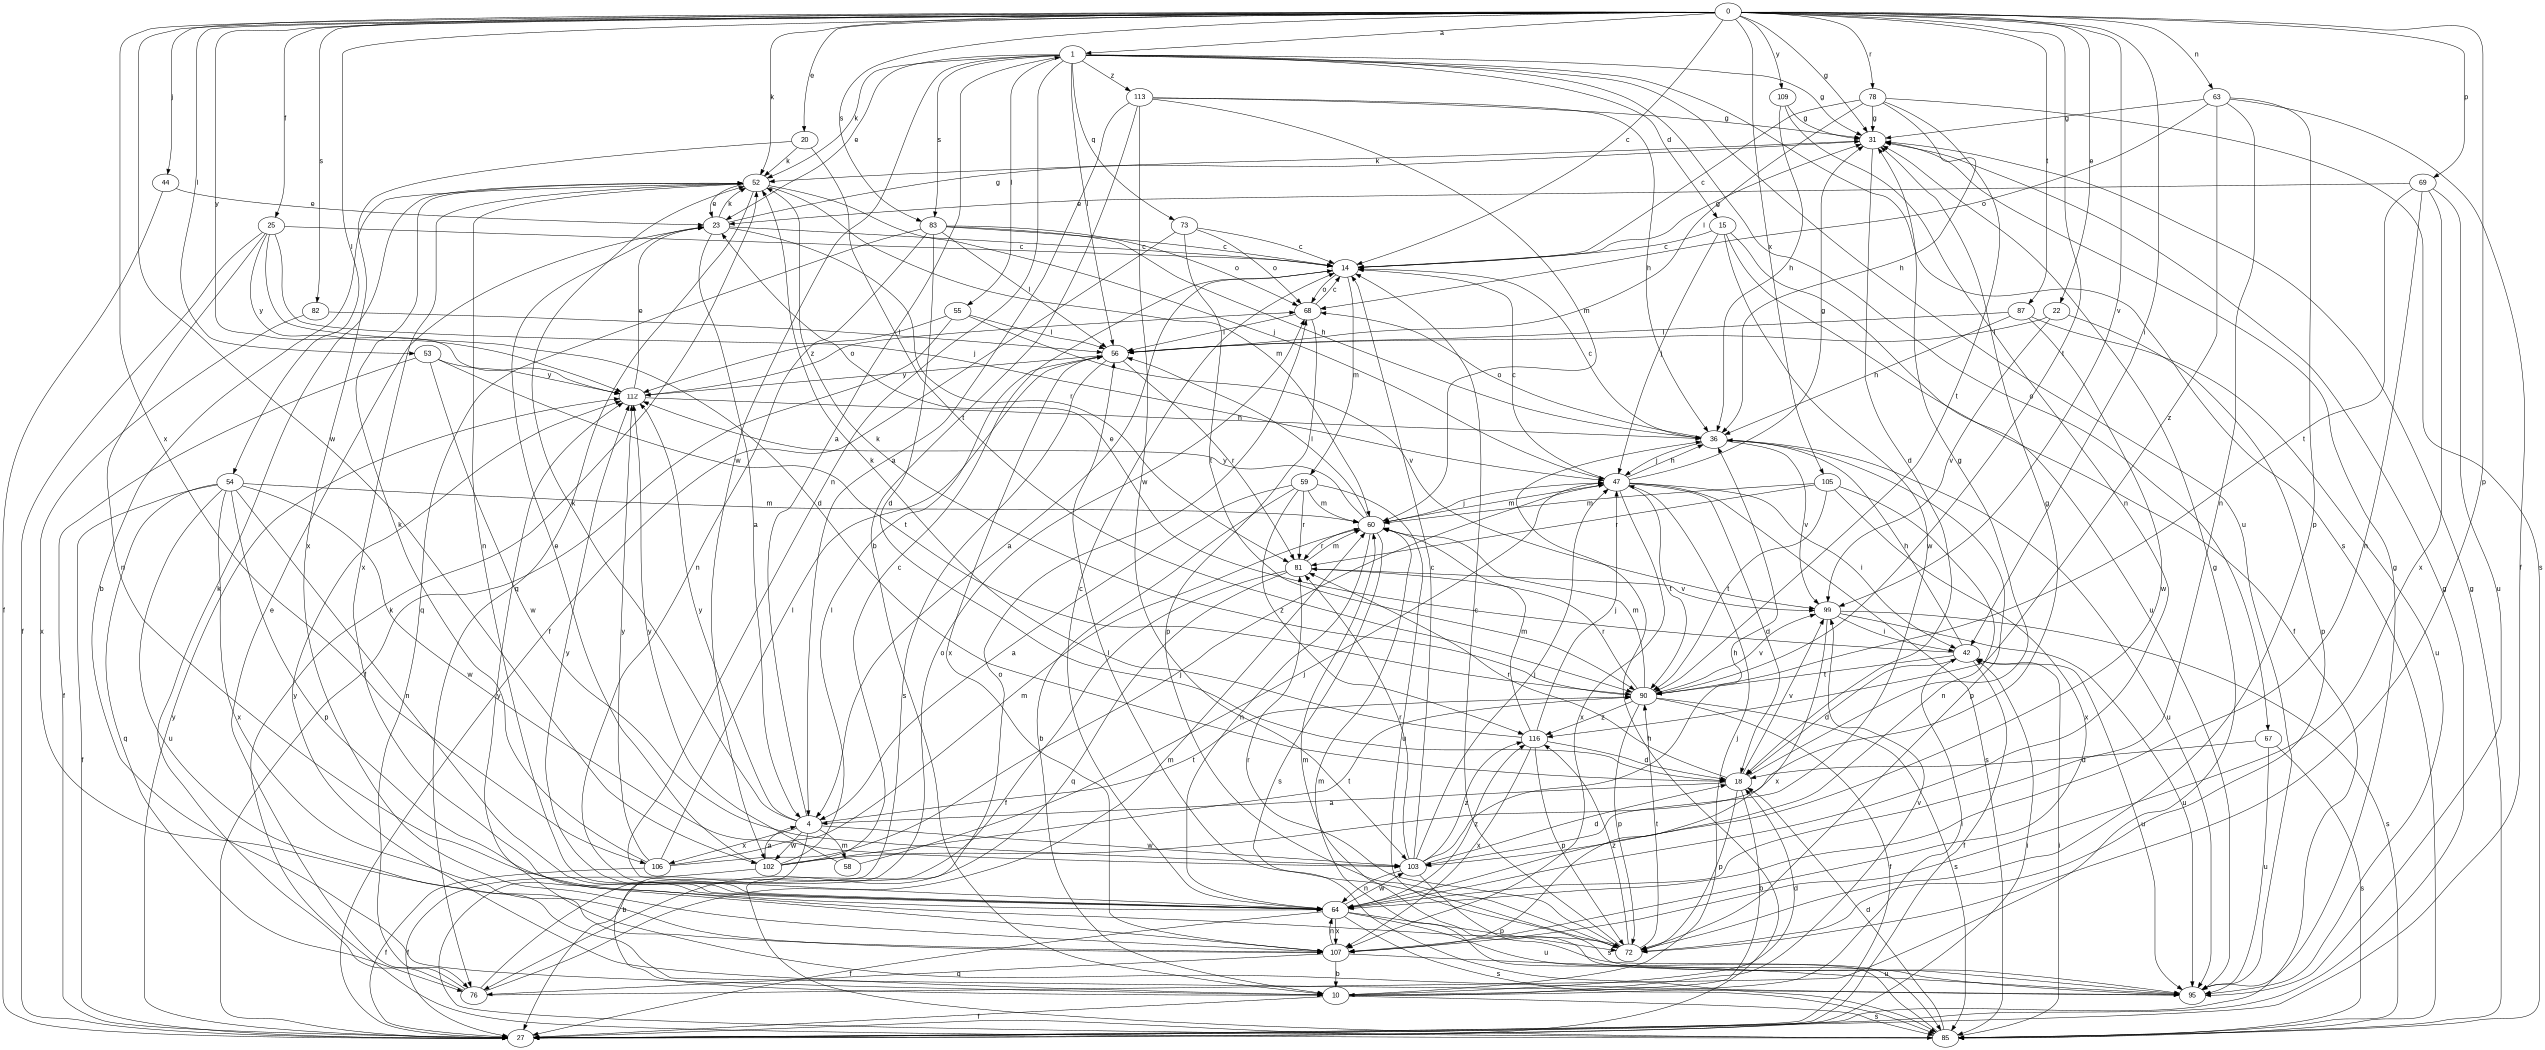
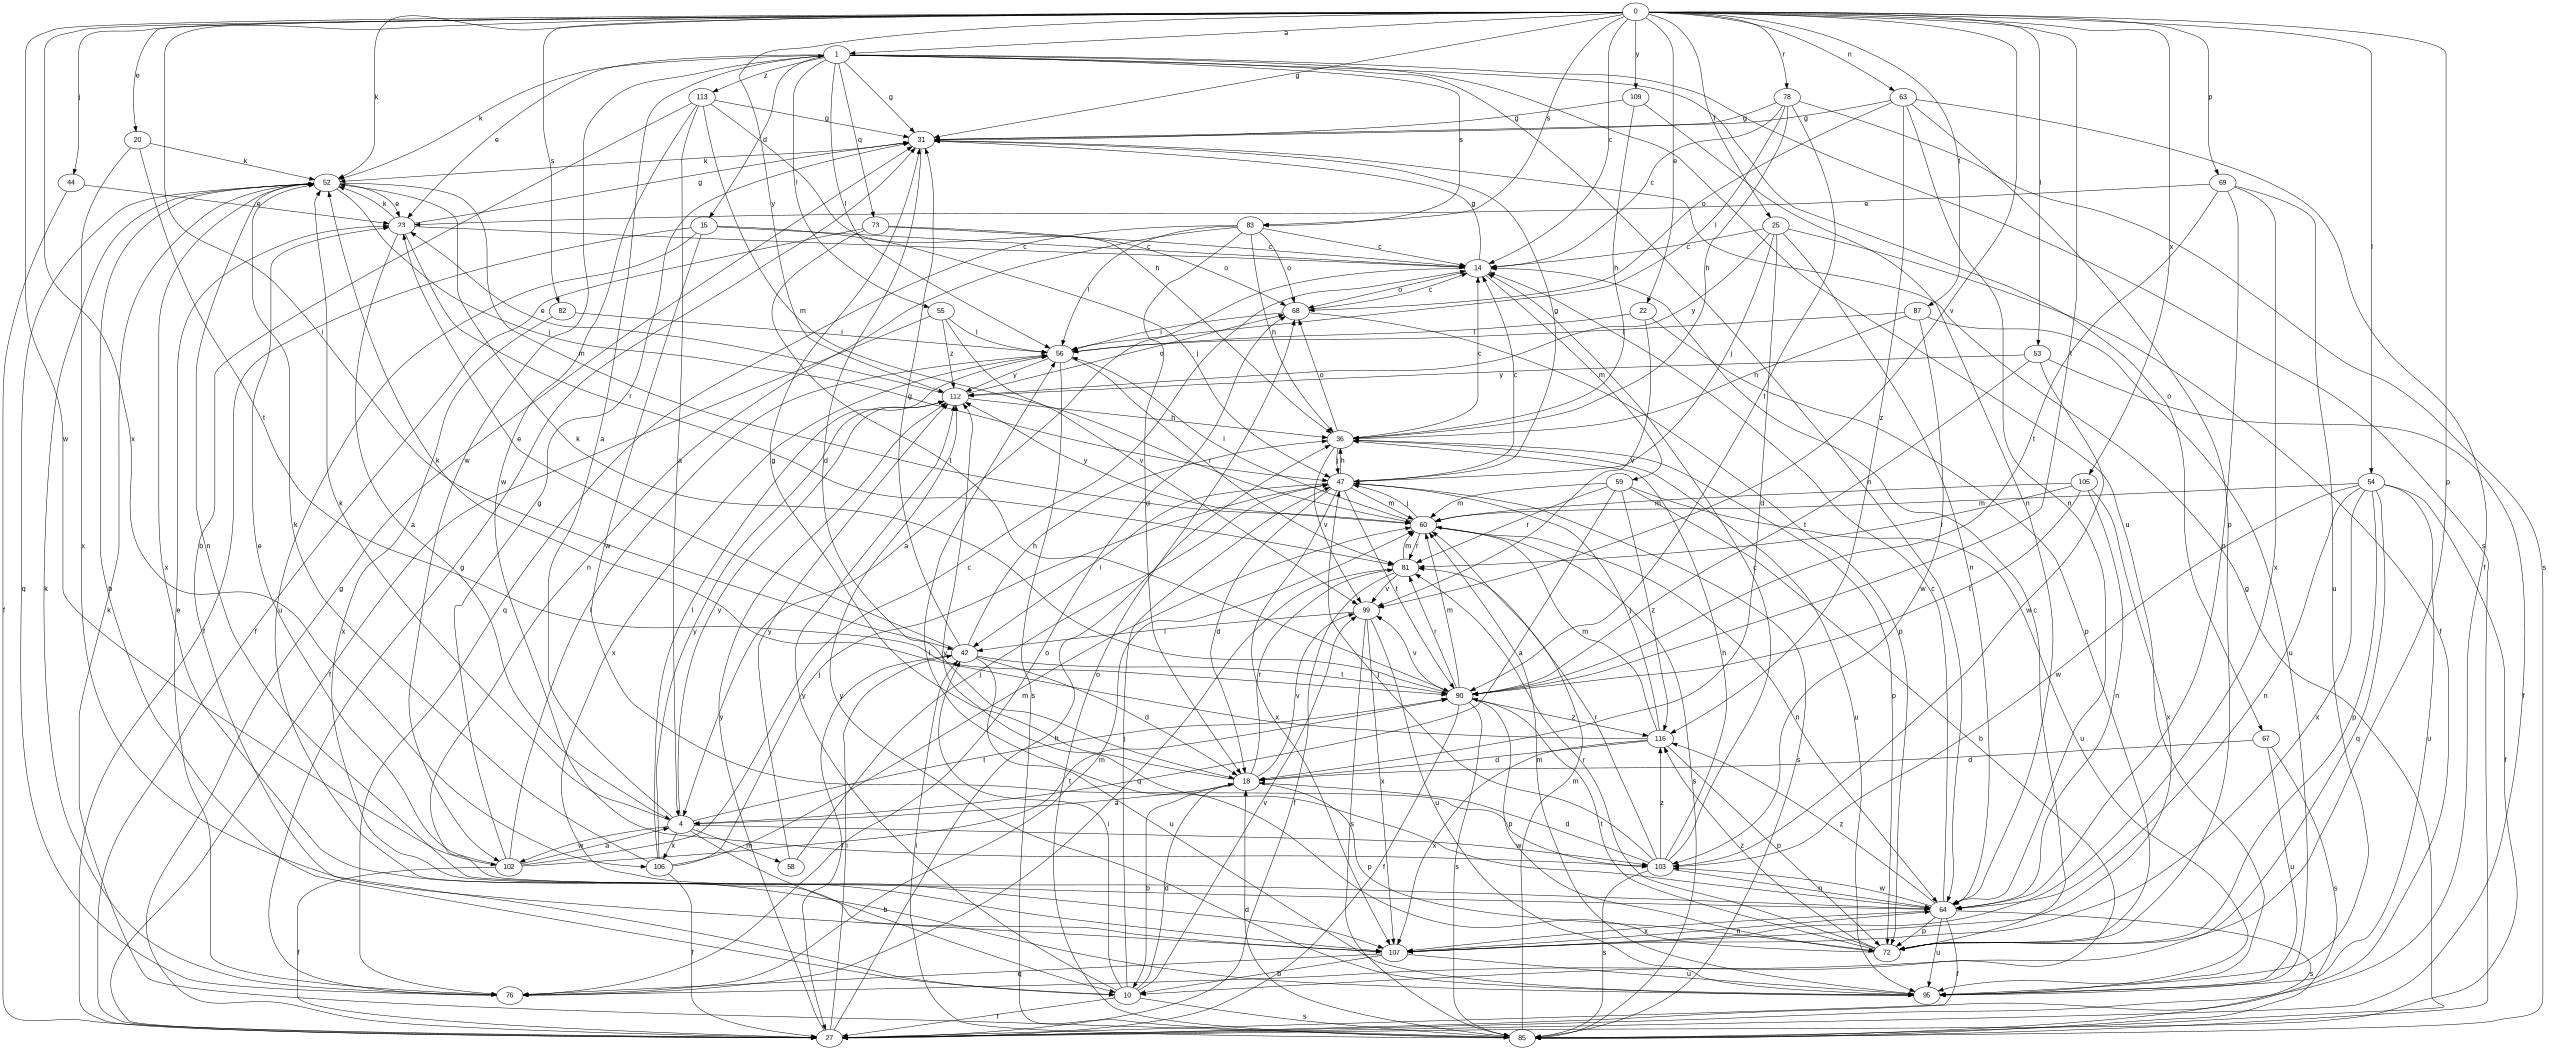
(2352, 488) -> (905, 404)
